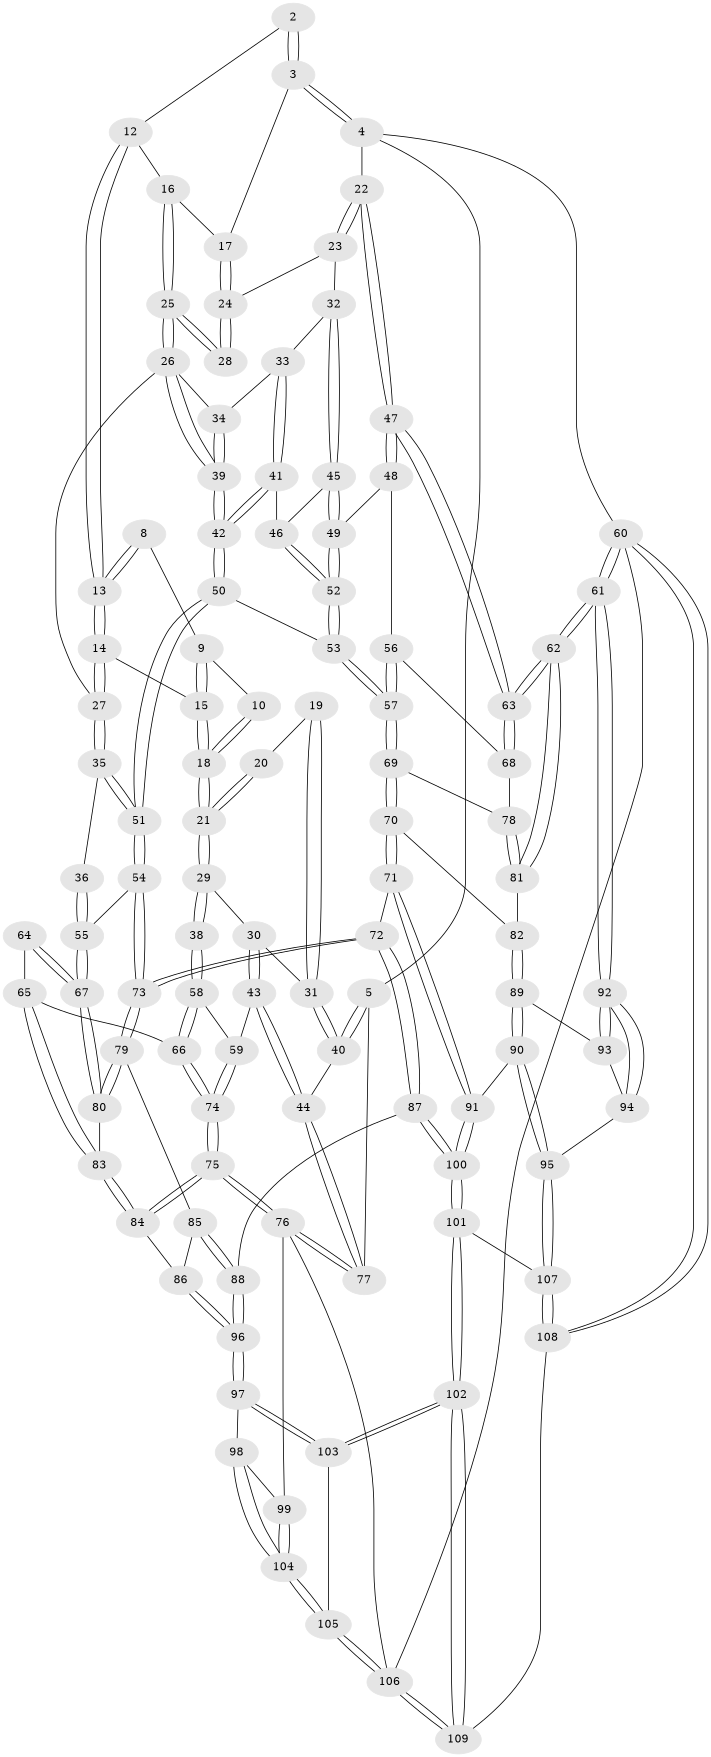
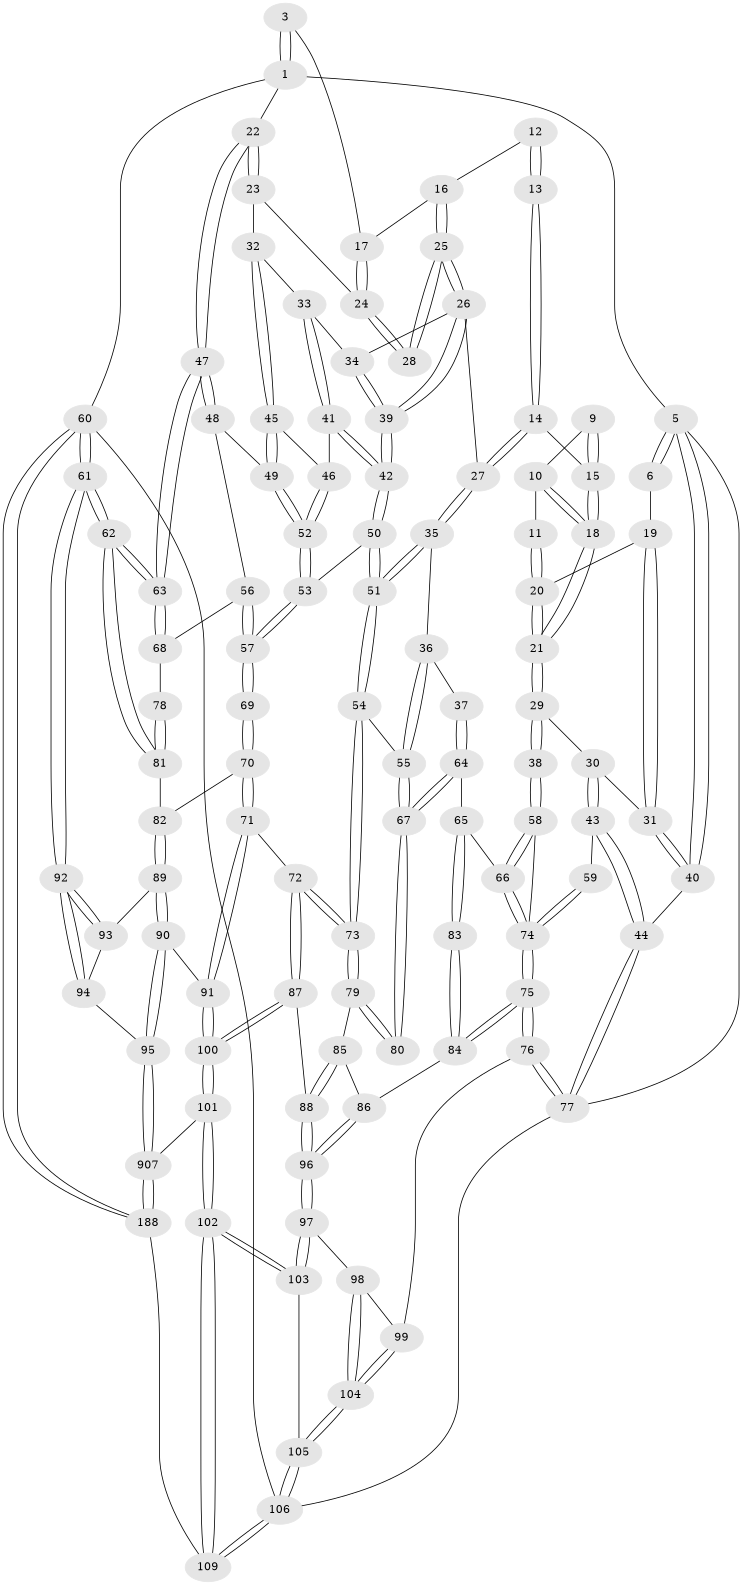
(293, 18) -> none
(362, 132) -> (285, 75)
none -> (651, 477)
(144, 534) -> none
none -> (536, 534)
none -> (462, 706)
(450, 792) -> none
(217, 1022) -> (533, 879)
(100, 1137) -> none
(548, 1280) -> (148, 1166)
(548, 1338) -> (148, 1223)
(367, 1446) -> (458, 1339)
